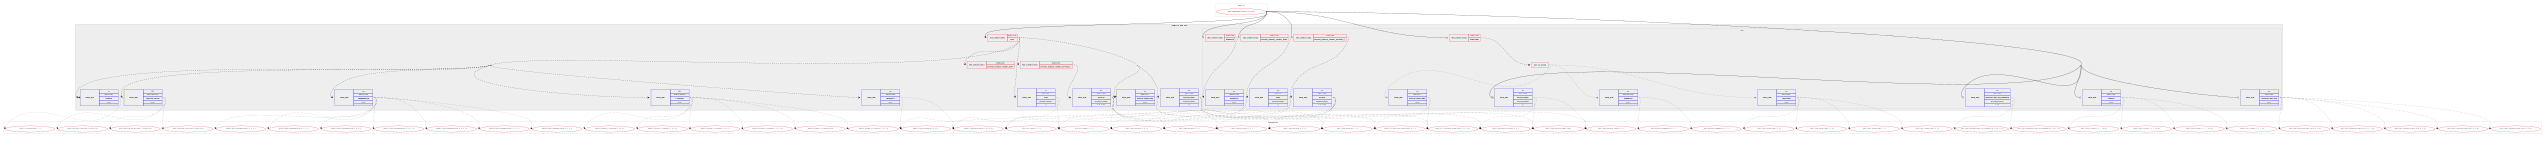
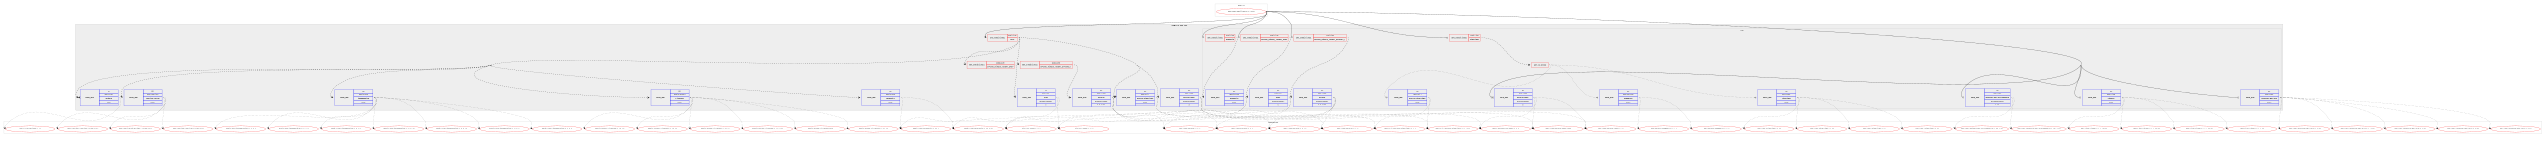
(1137, 129) -> none
